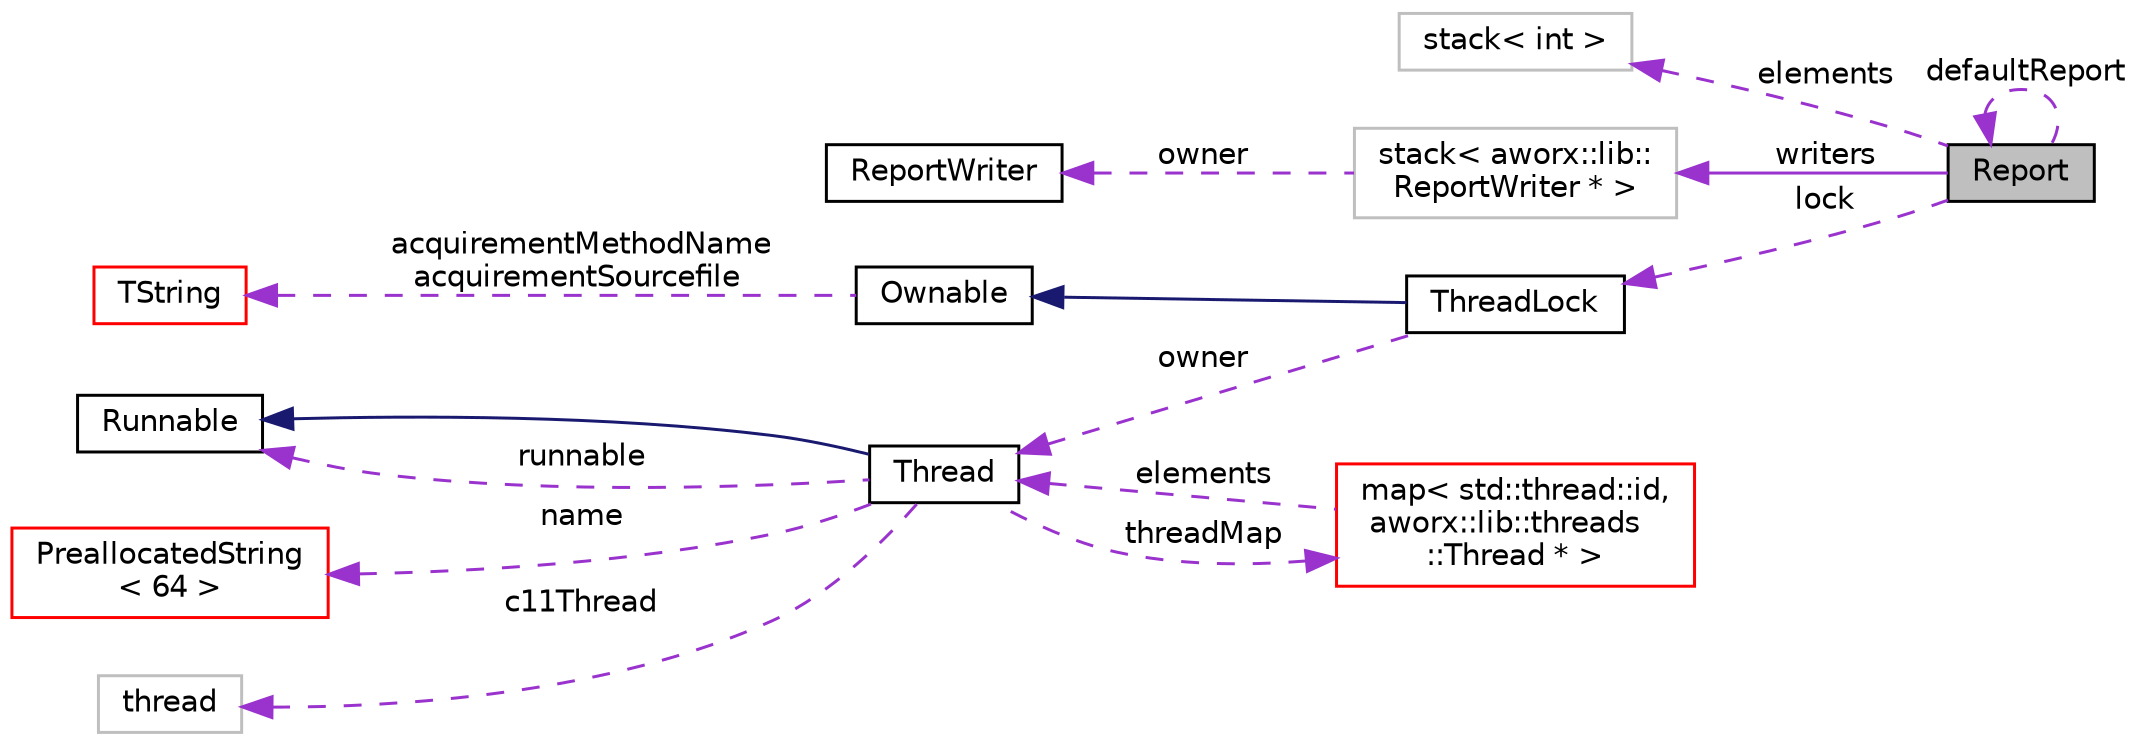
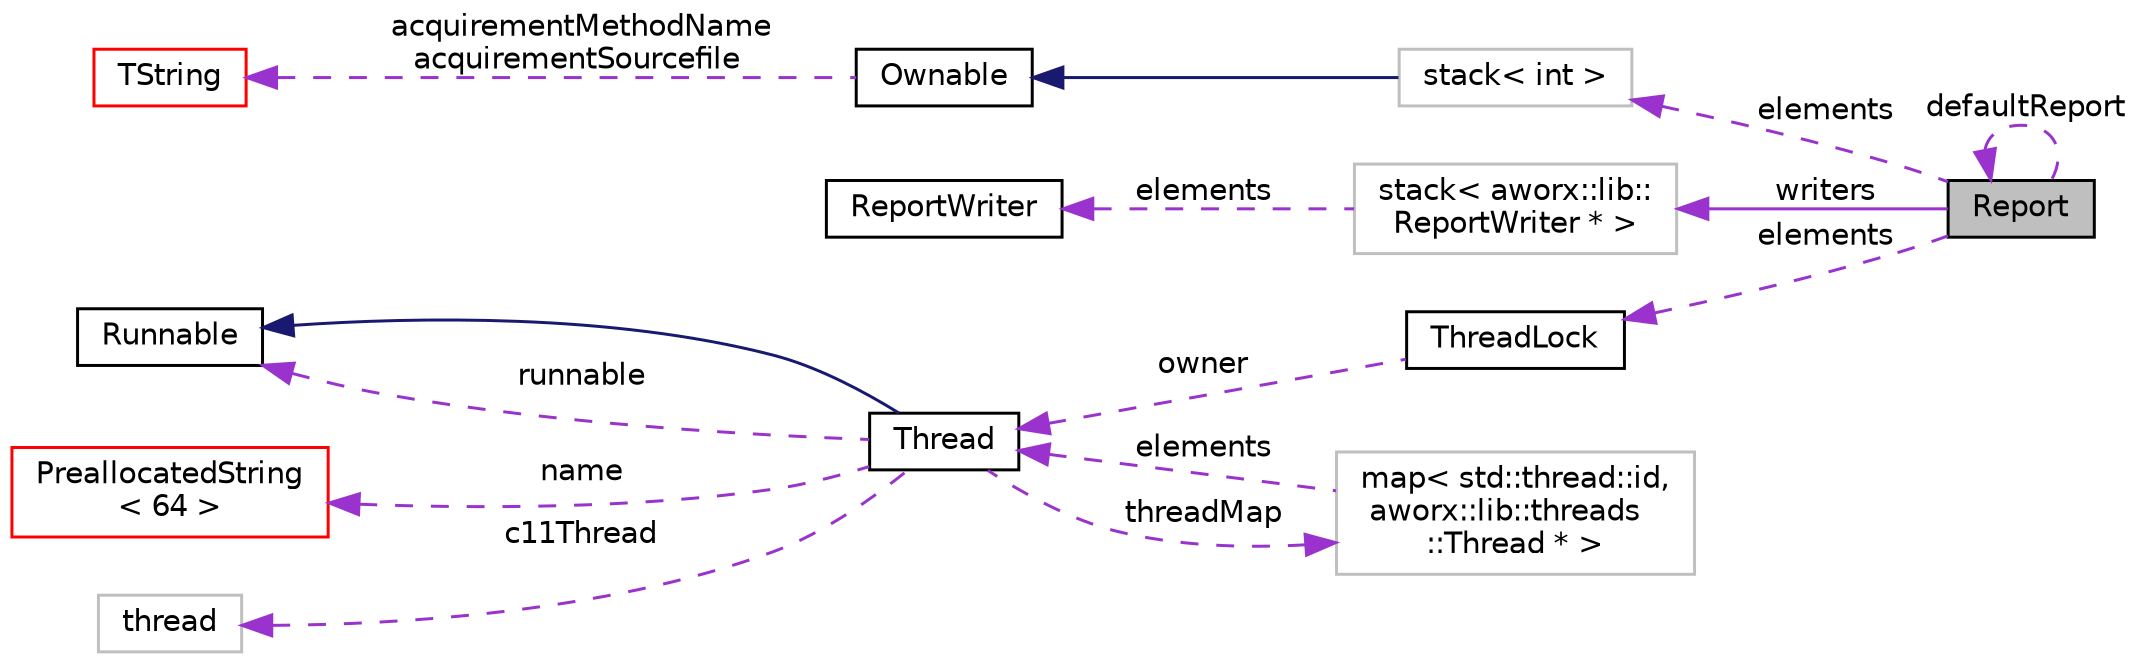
(1199, 157) -> (1199, 192)
(1821, 201) -> (1821, 237)
(1235, 300) -> (1231, 78)
(1516, 525) -> (1516, 513)
